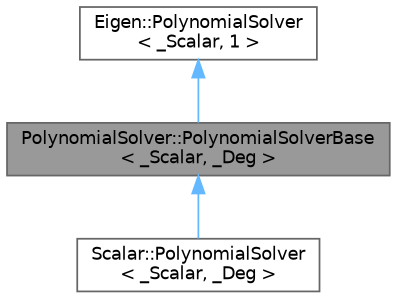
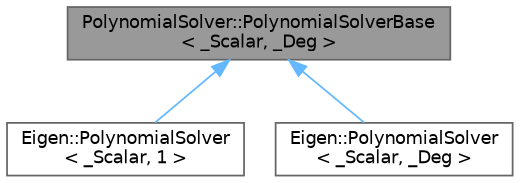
(198, 100) -> (185, 97)
(198, 265) -> (394, 149)
